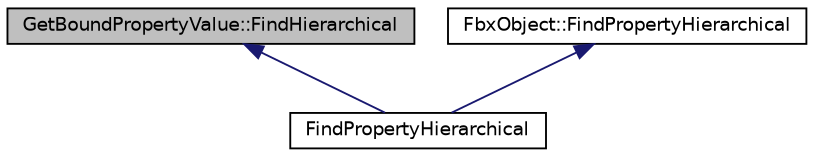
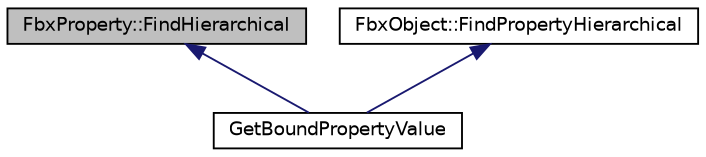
(211, 26) -> (157, 26)
(418, 131) -> (338, 131)
